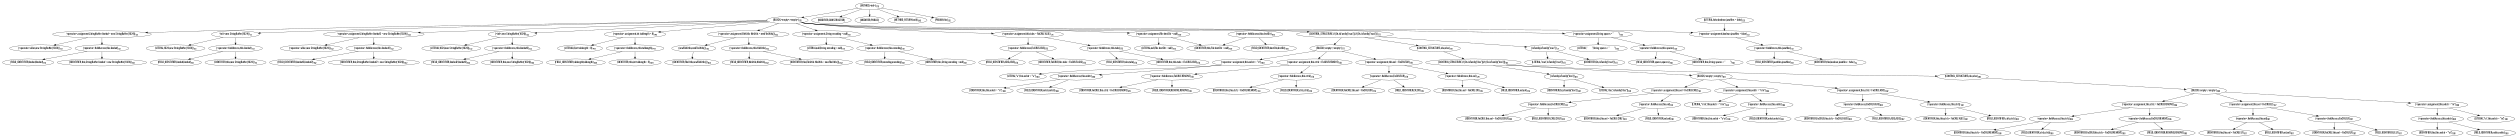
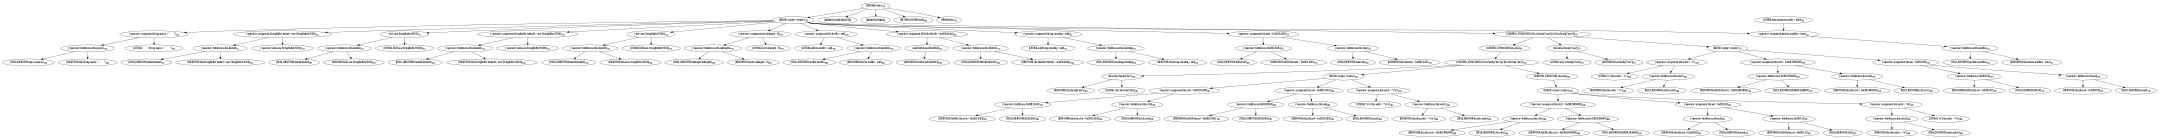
(1185, 41) -> (849, 41)
